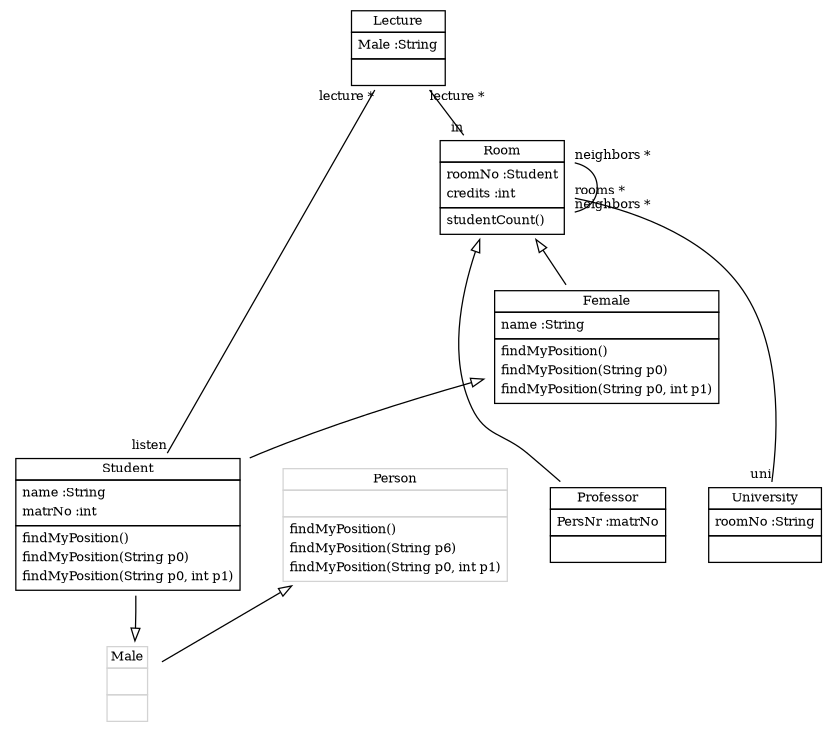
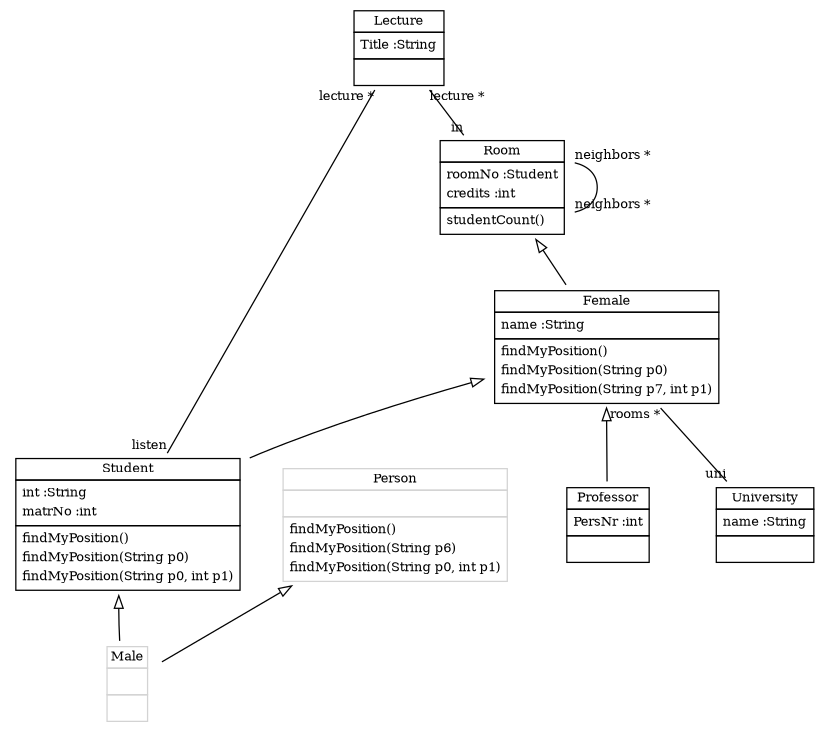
(398, 45) -> (399, 45)
(743, 291) -> (694, 445)
(607, 390) -> (607, 390)
(467, 394) -> (607, 451)
(65, 493) -> (55, 493)
(608, 522) -> (608, 522)
(765, 522) -> (765, 522)
(136, 612) -> (119, 625)
